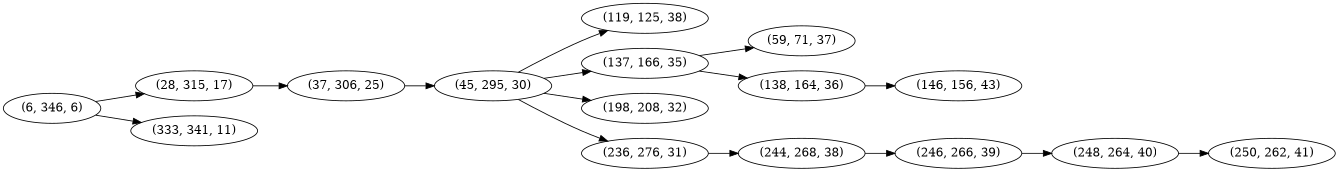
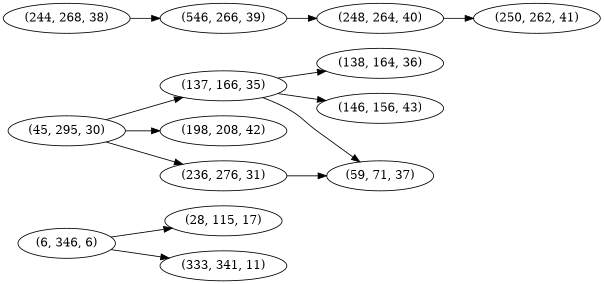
(645, 18) -> none
(194, 86) -> (223, 221)
(346, 86) -> none
(876, 86) -> (298, 96)
(645, 108) -> (223, 131)
(719, 153) -> (302, 176)
(958, 153) -> (223, 18)
